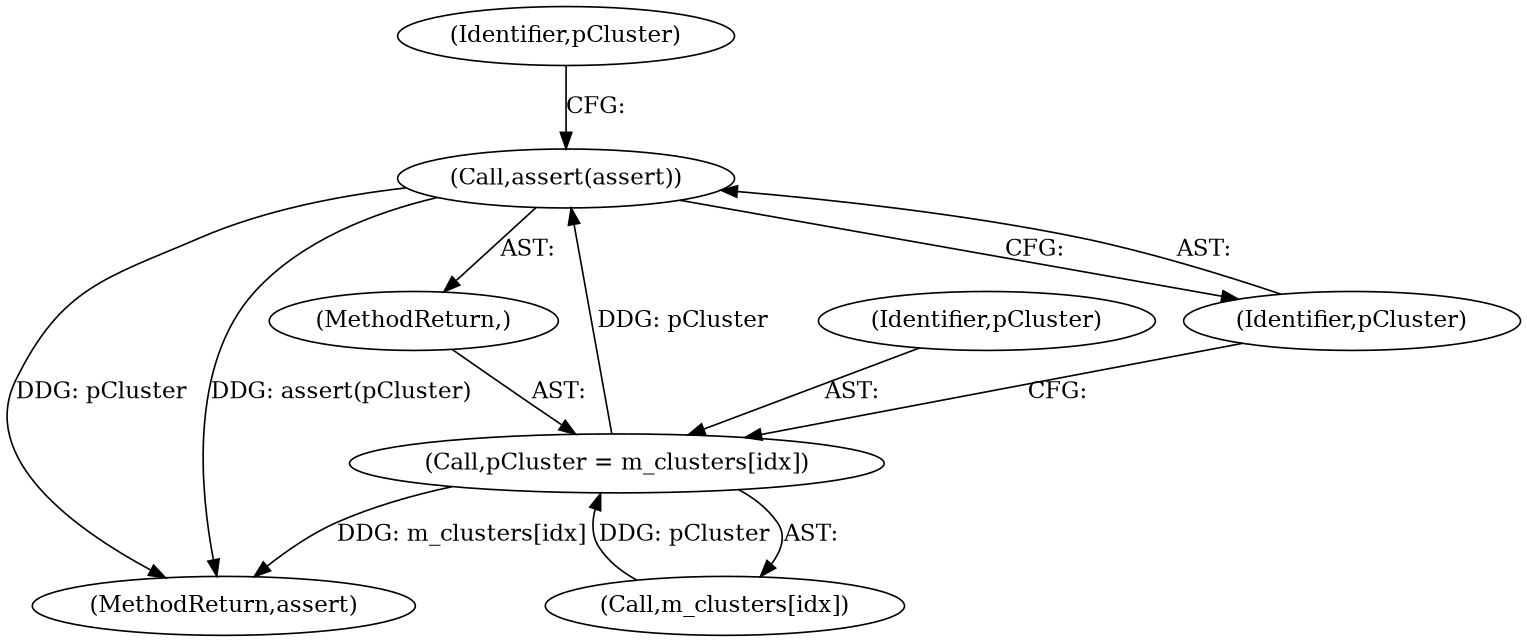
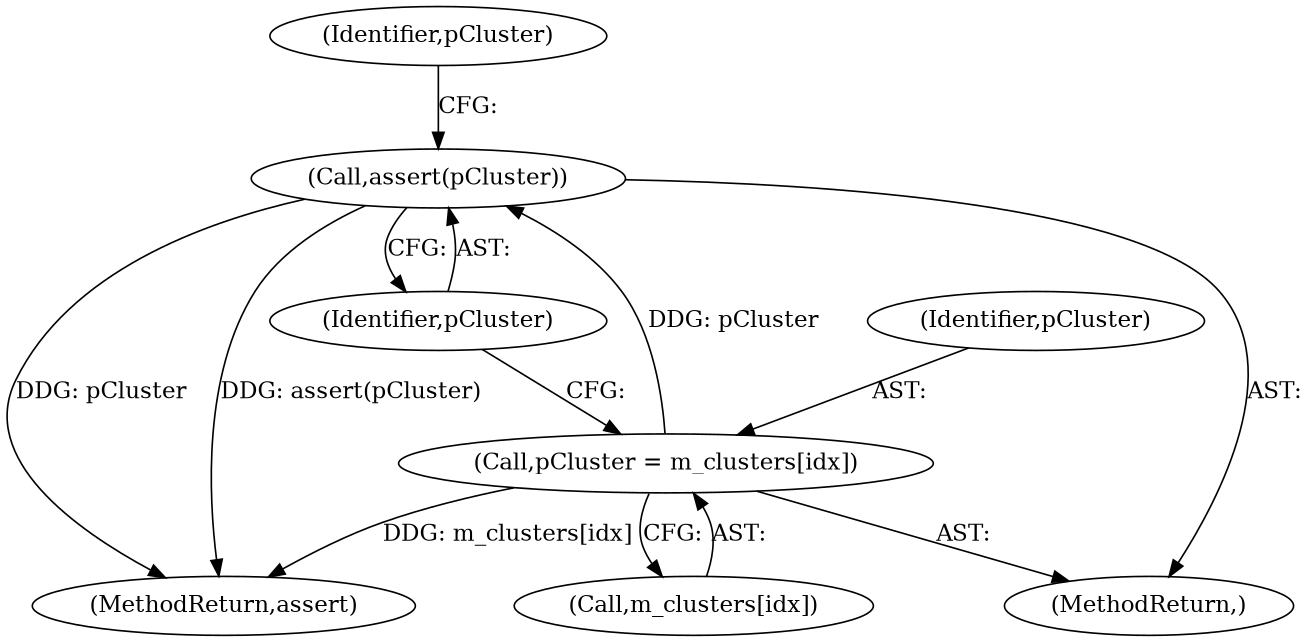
(566, 178) -> (438, 178)
(507, 387) -> (905, 534)
(685, 535) -> (743, 535)
(815, 535) -> (677, 535)
